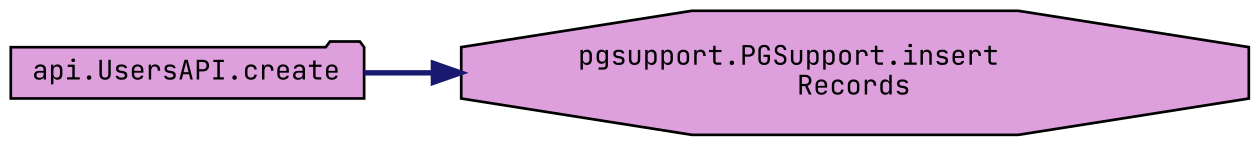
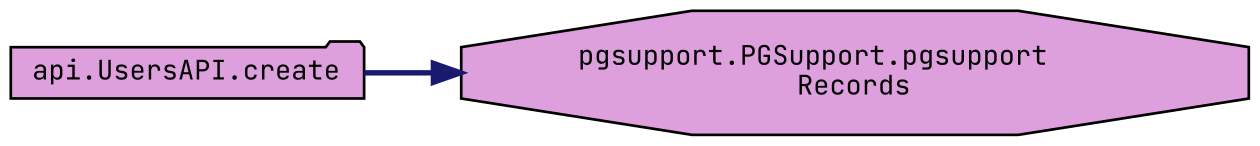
(855, 73) -> (855, 73)
